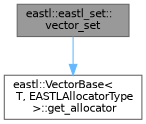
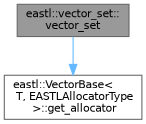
(73, 20) -> (73, 20)
